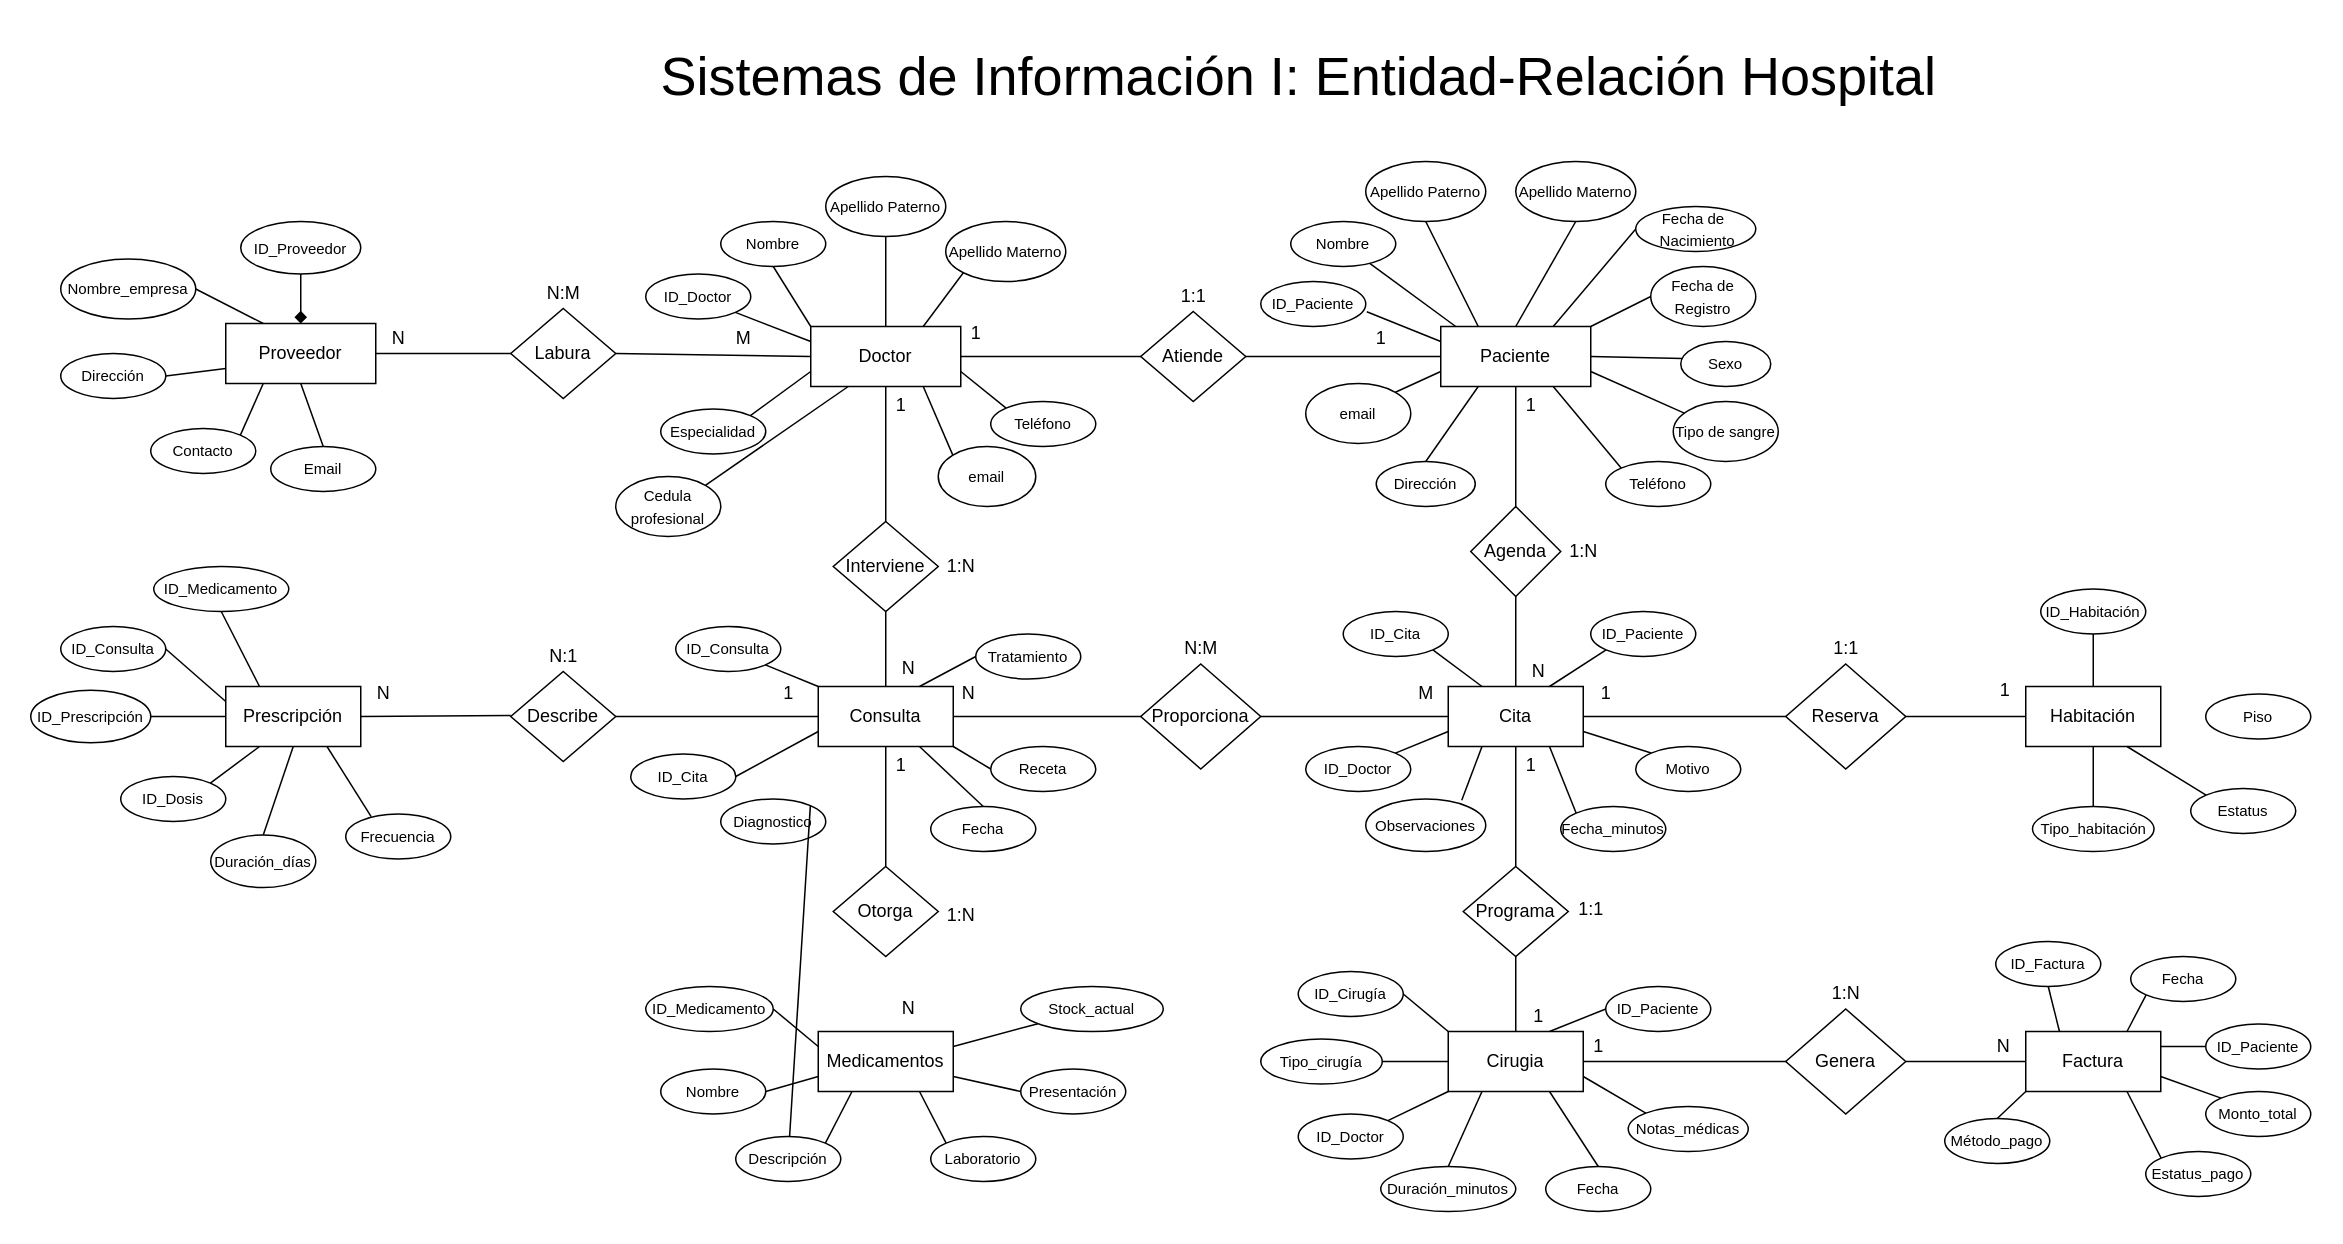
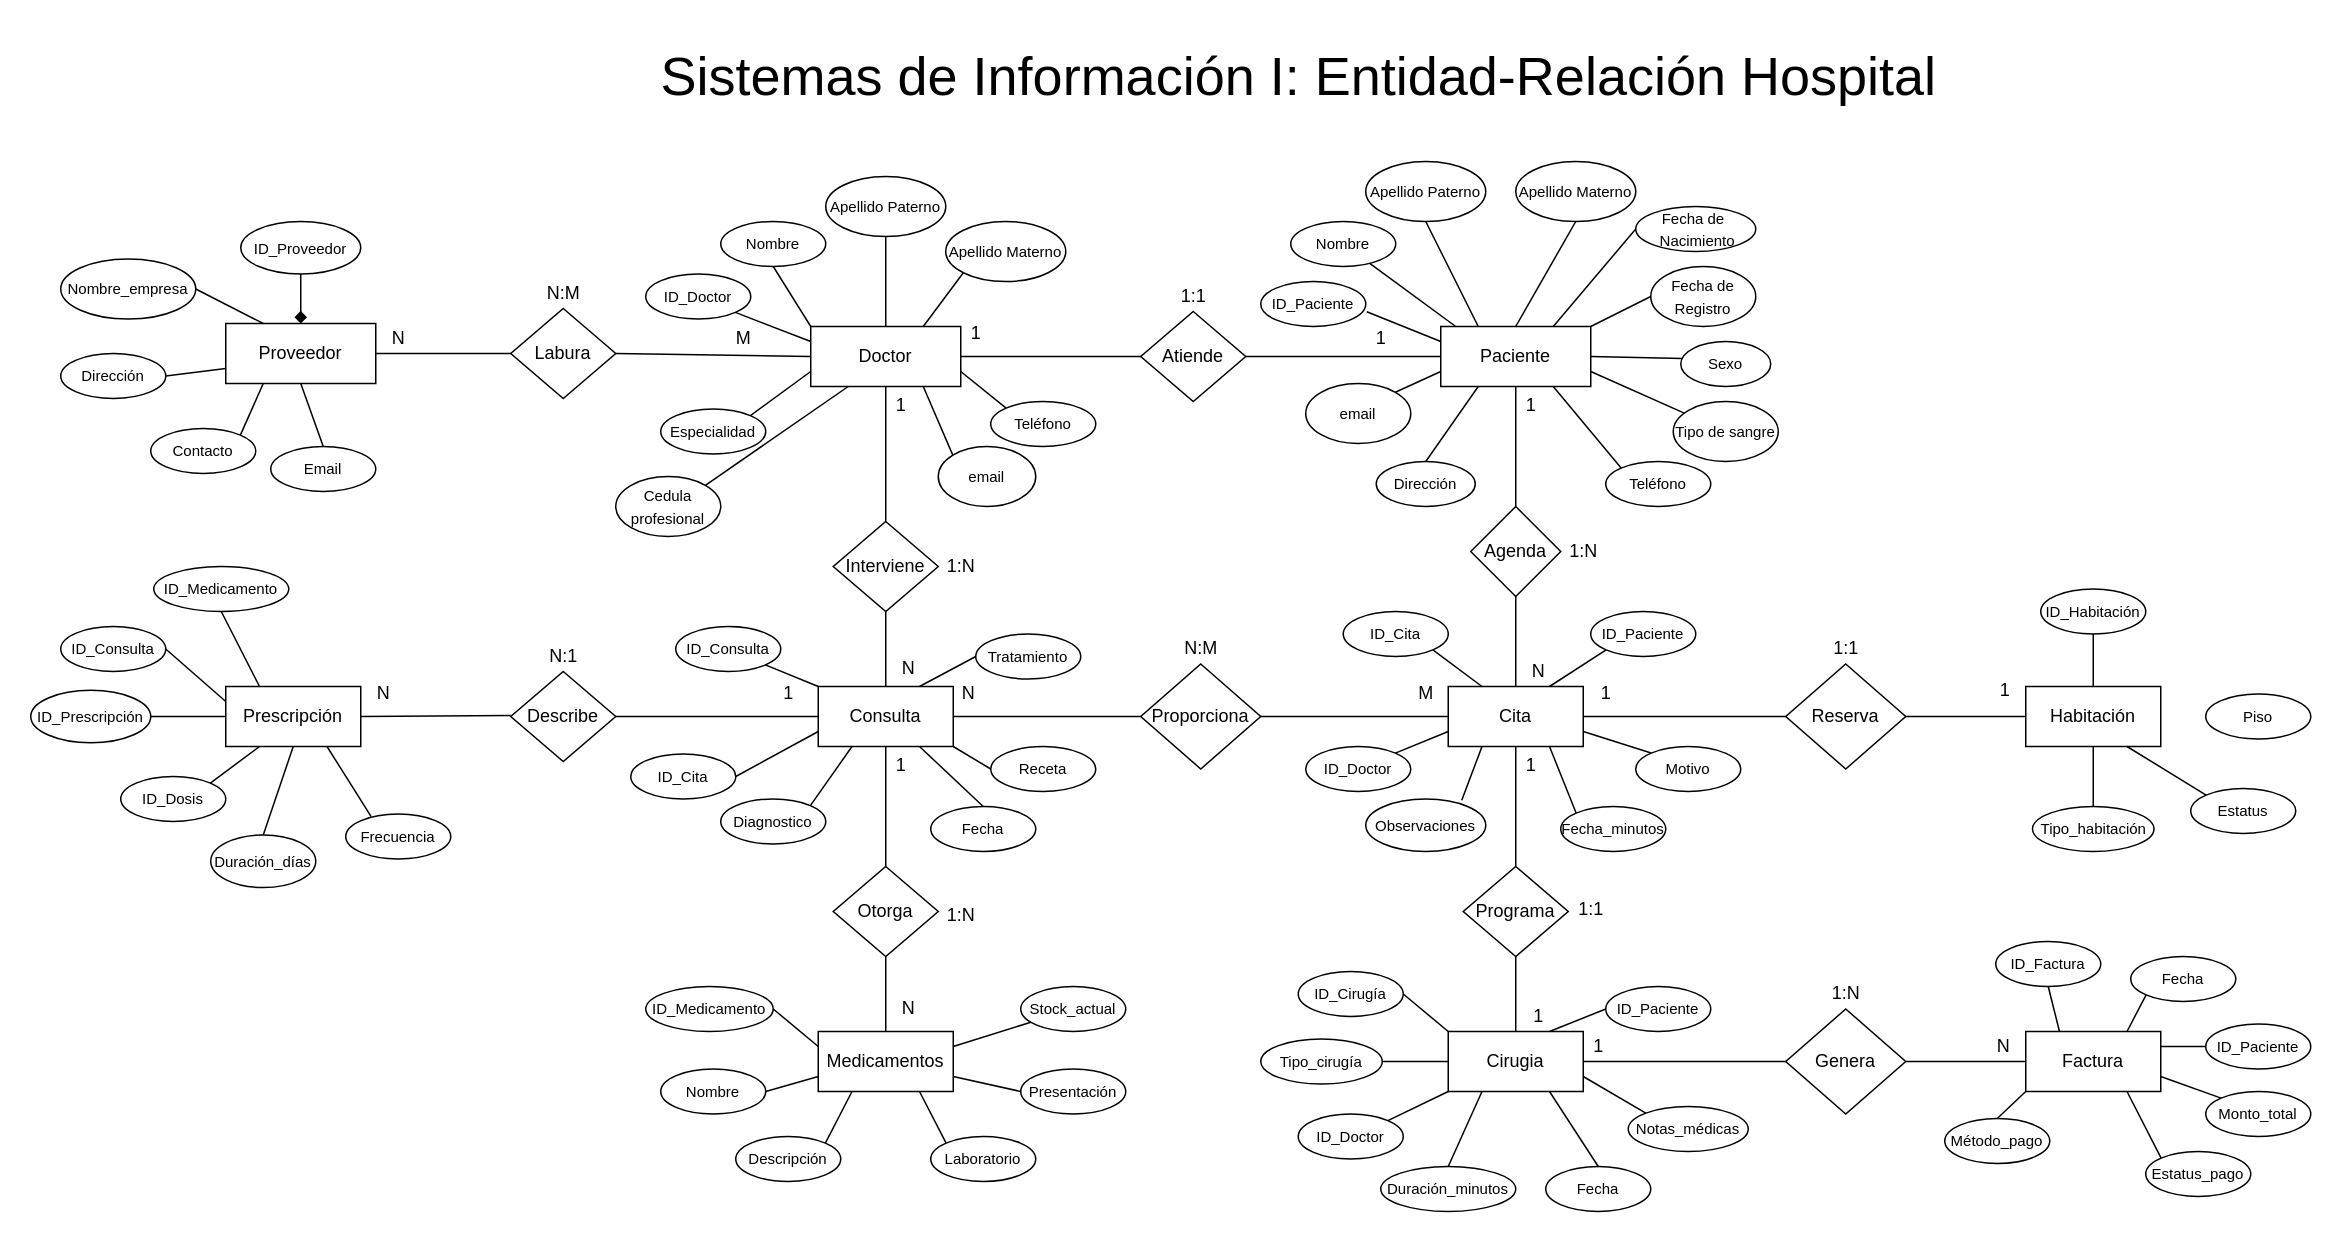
(800, 970) -> (831, 776)
none -> (886, 994)
(1092, 1009) -> (1073, 1009)
